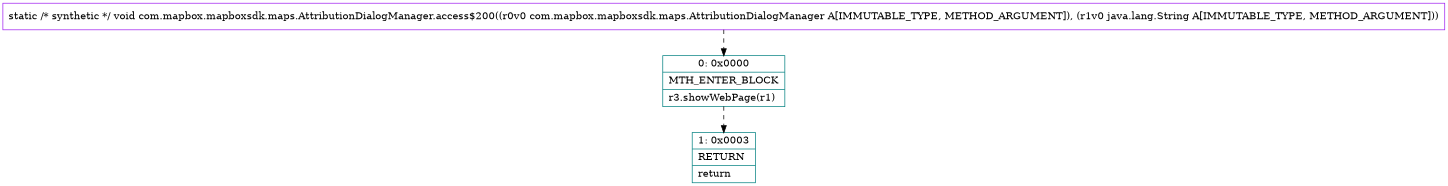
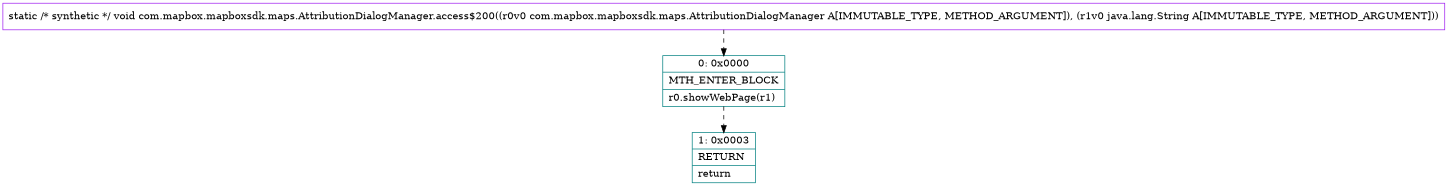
(722, 98) -> (722, 98)
